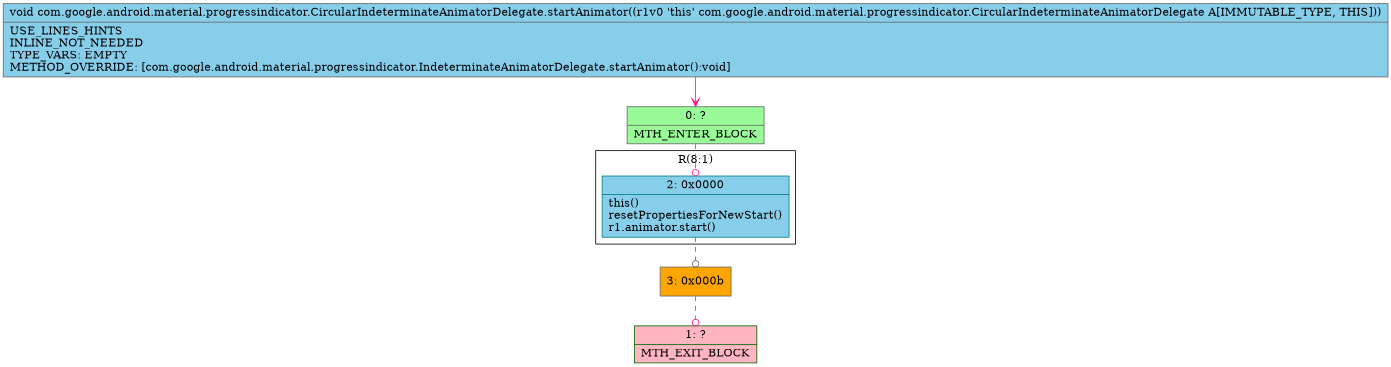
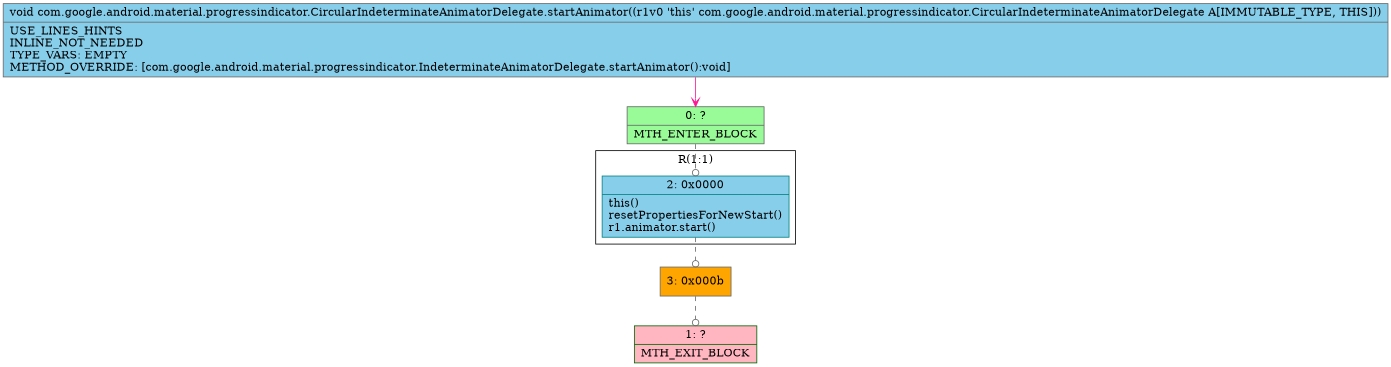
(696, 157) -> (696, 157)
(696, 160) -> (696, 160)
(696, 308) -> (696, 308)
